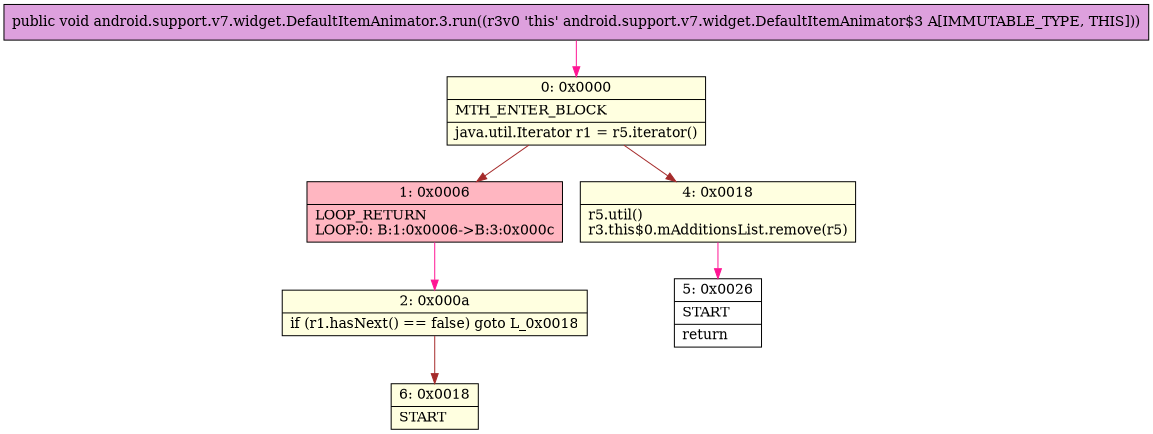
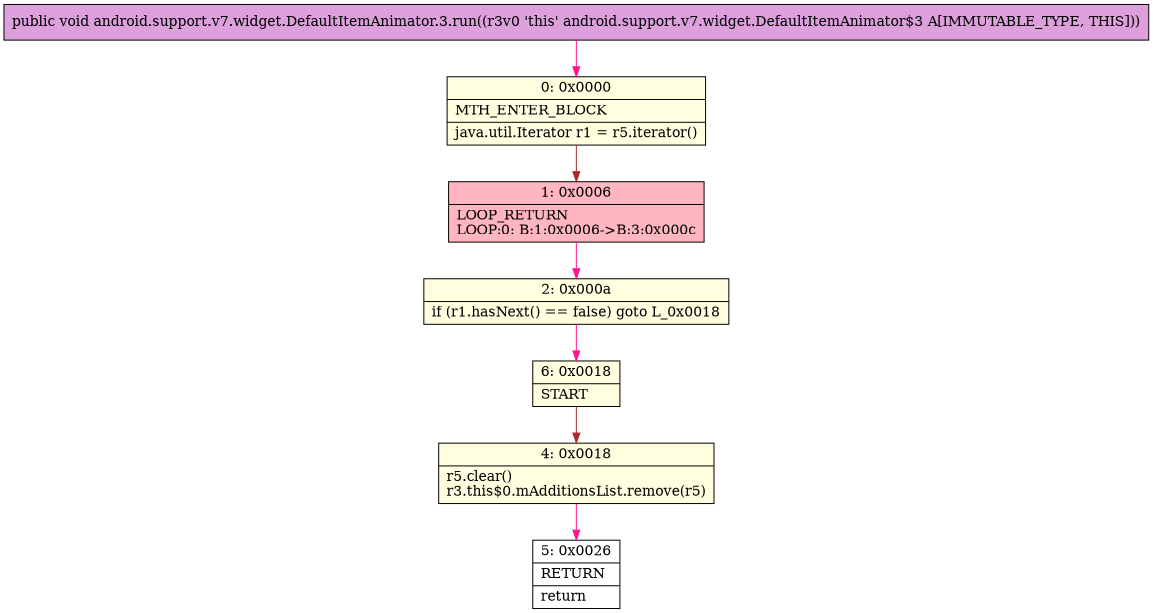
(646, 160) -> (576, 420)
(615, 215) -> (480, 477)
(706, 312) -> (573, 574)
(435, 355) -> (576, 338)
